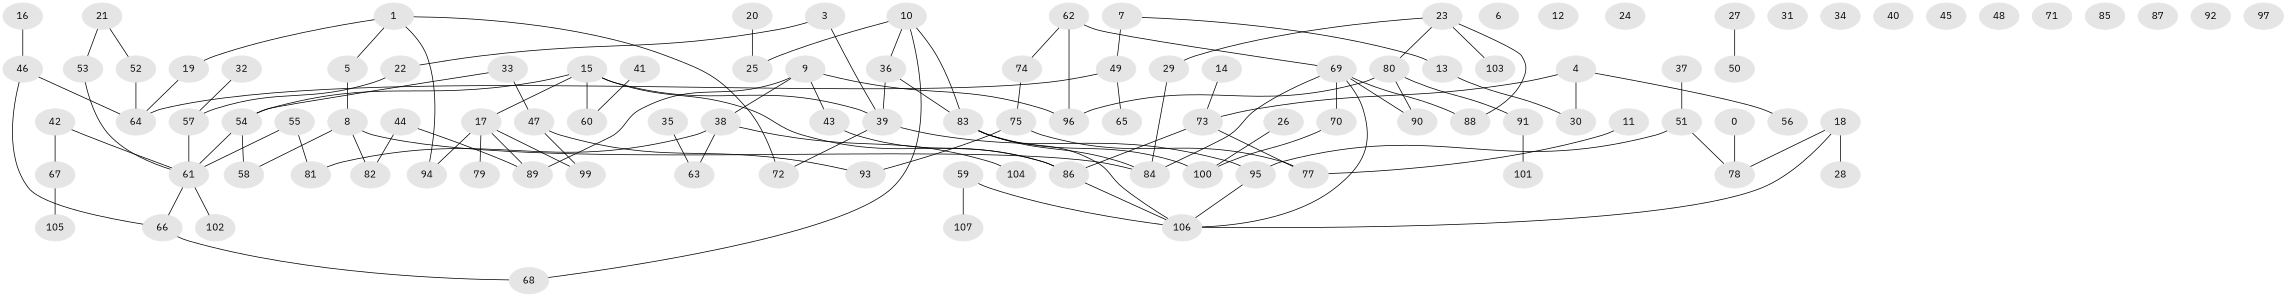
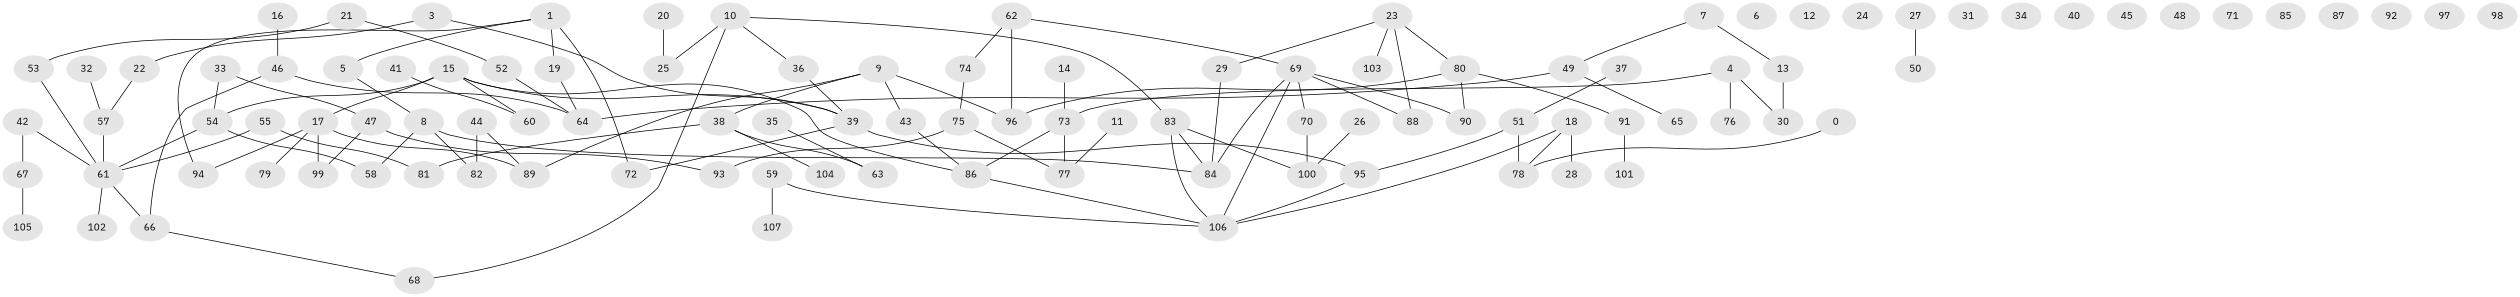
none -> (2497, 16)
(926, 96) -> none
(1788, 122) -> (1730, 122)
